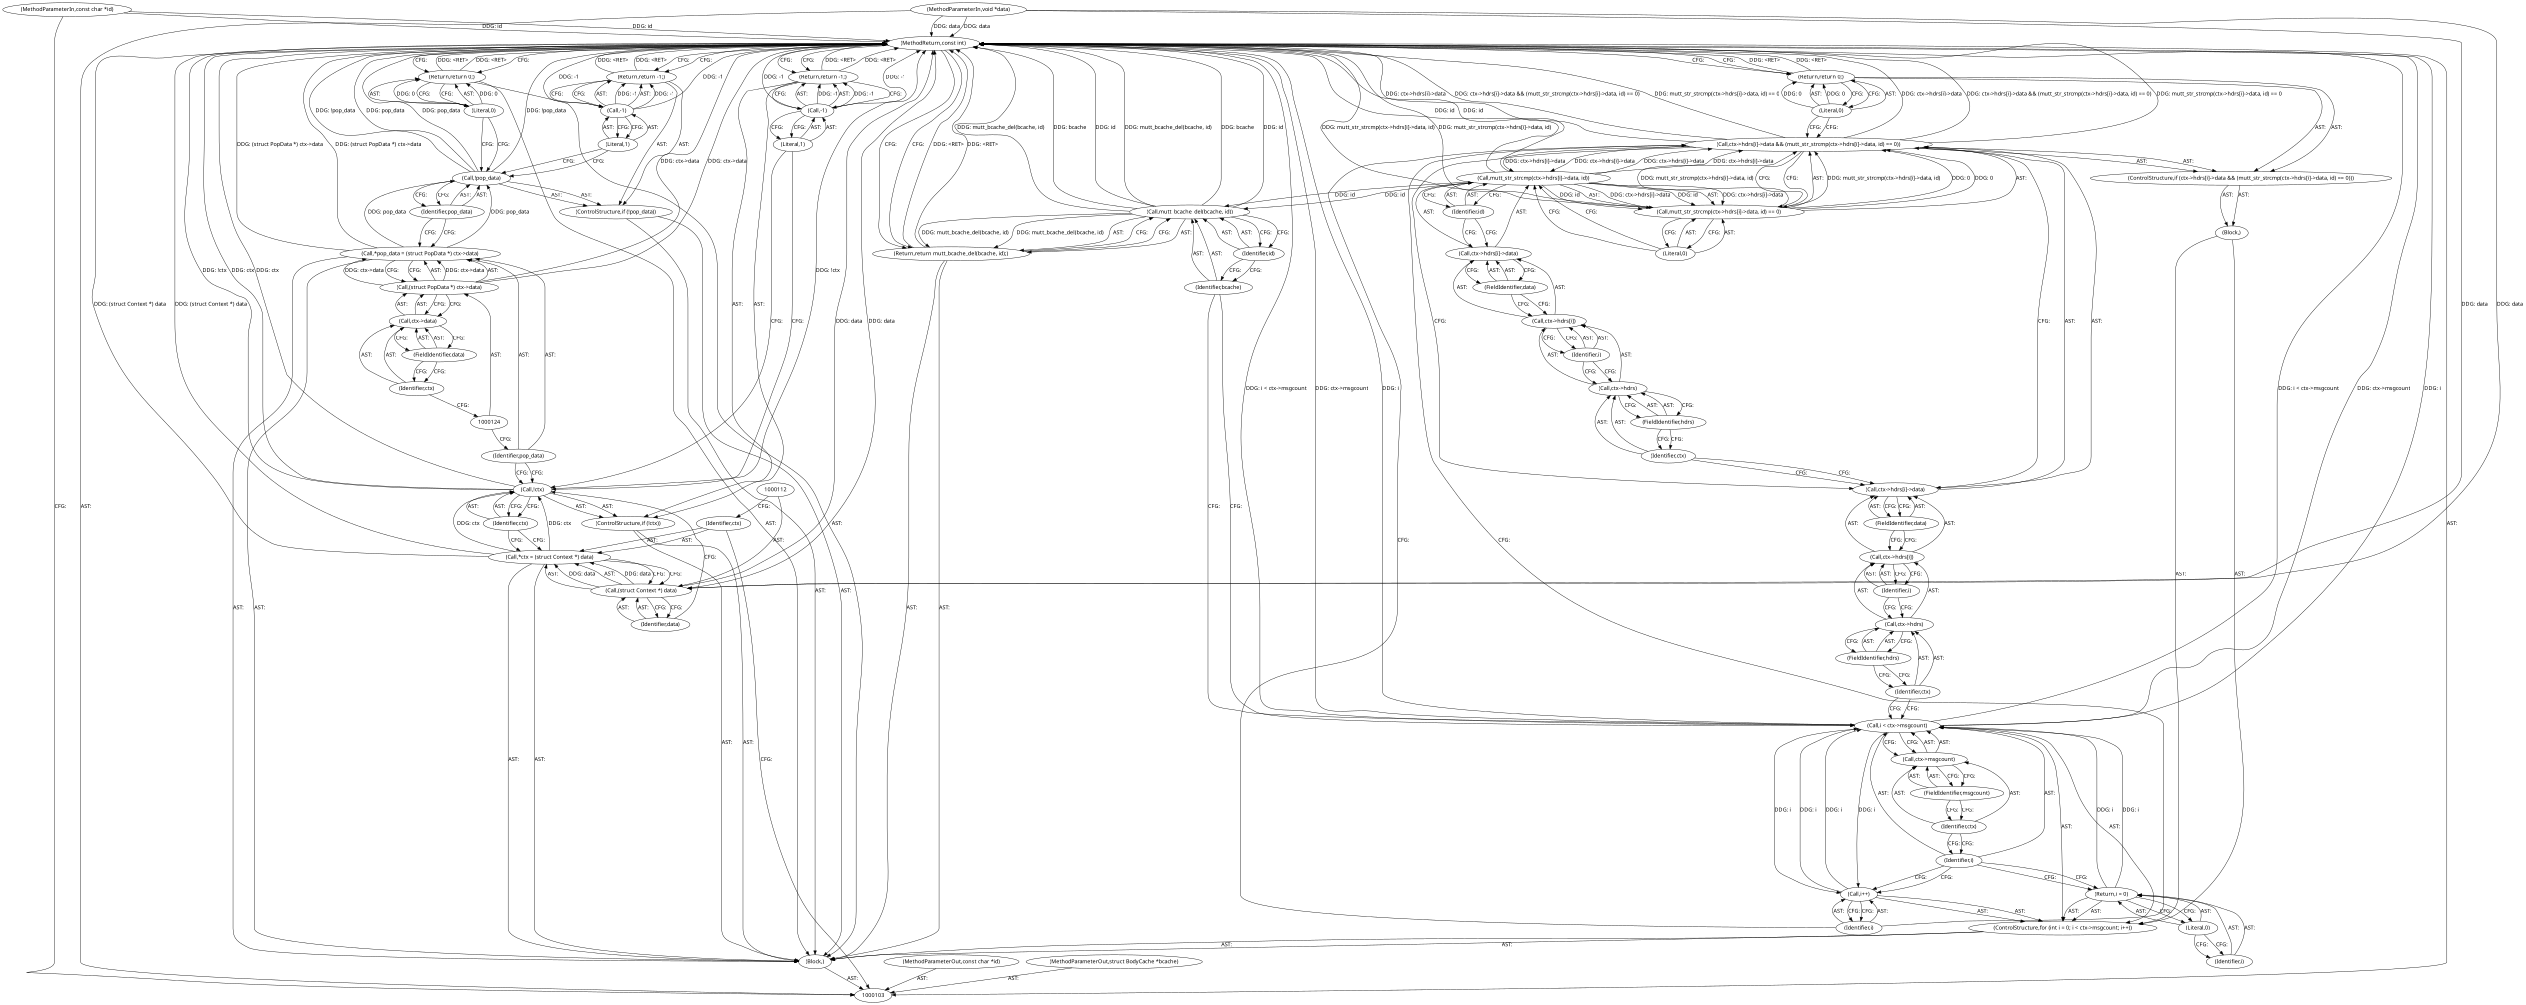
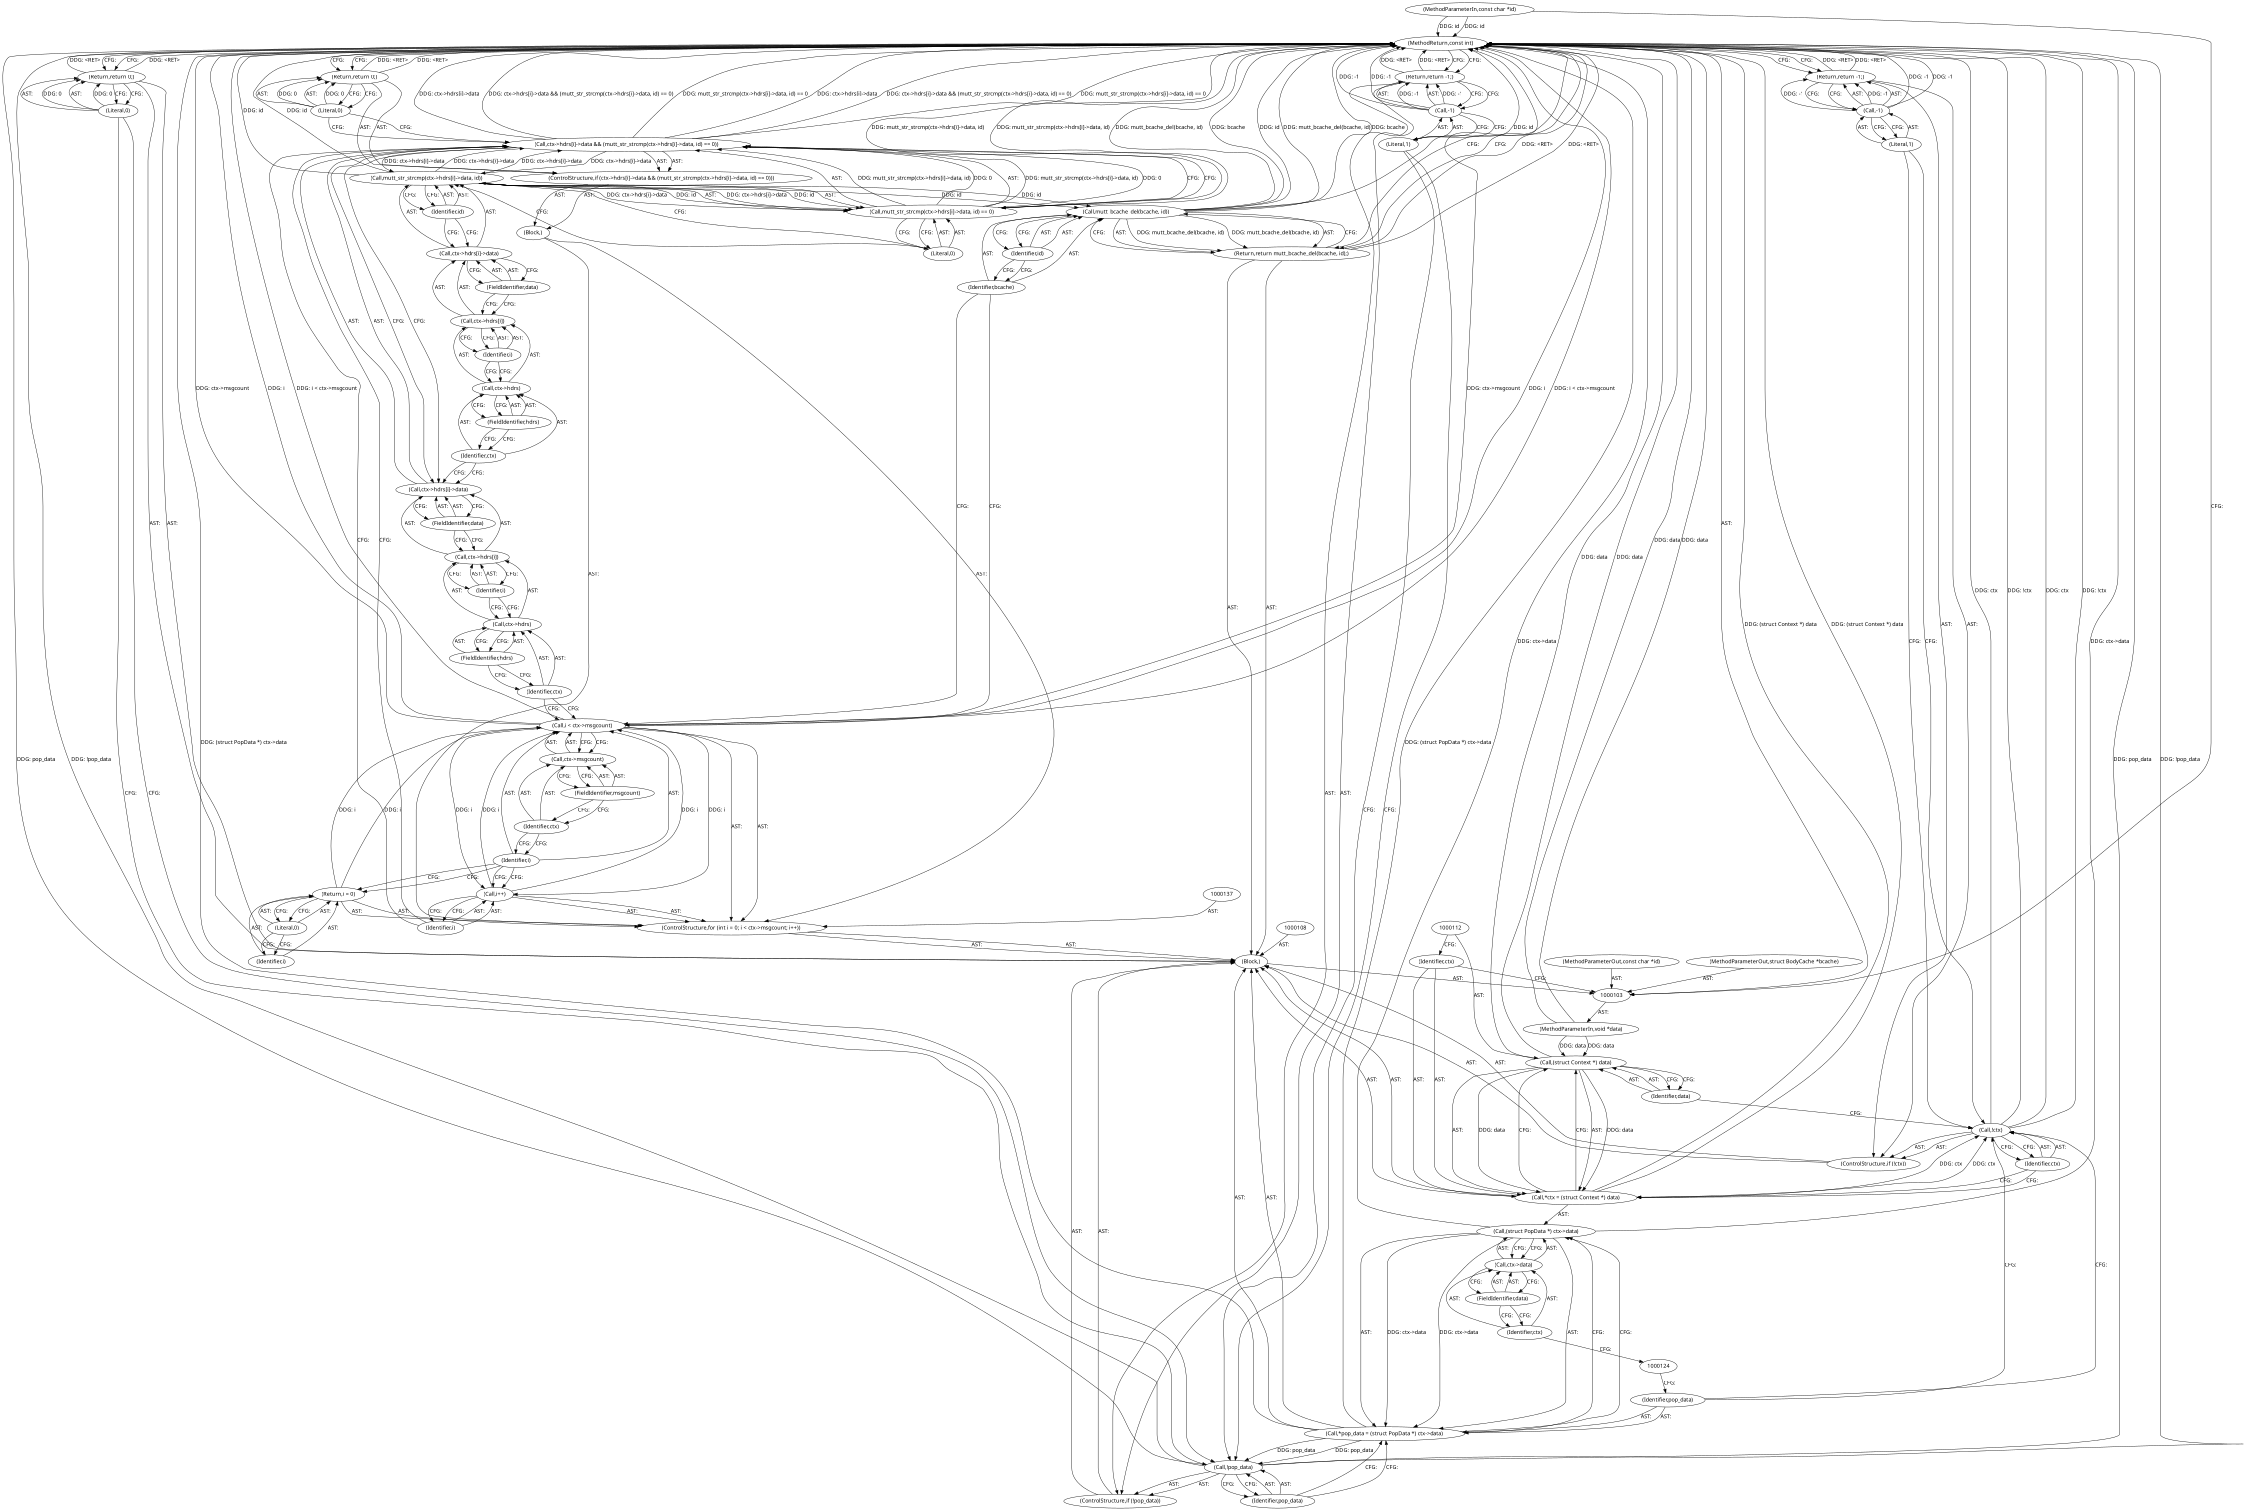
(491, 350) -> (1557, 1213)
(81, 483) -> (1598, 1011)
none -> (1222, 894)
none -> (1295, 928)
